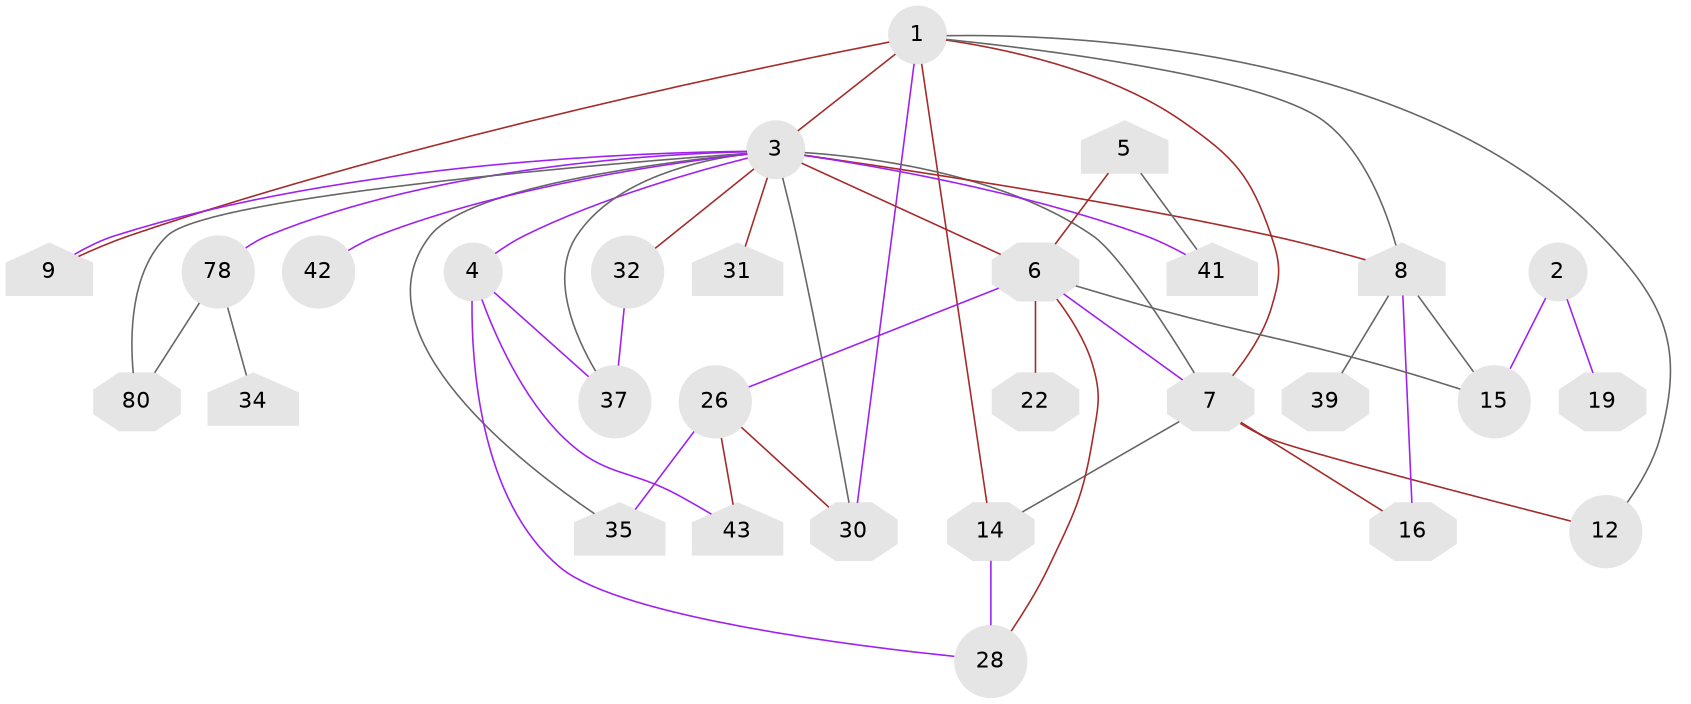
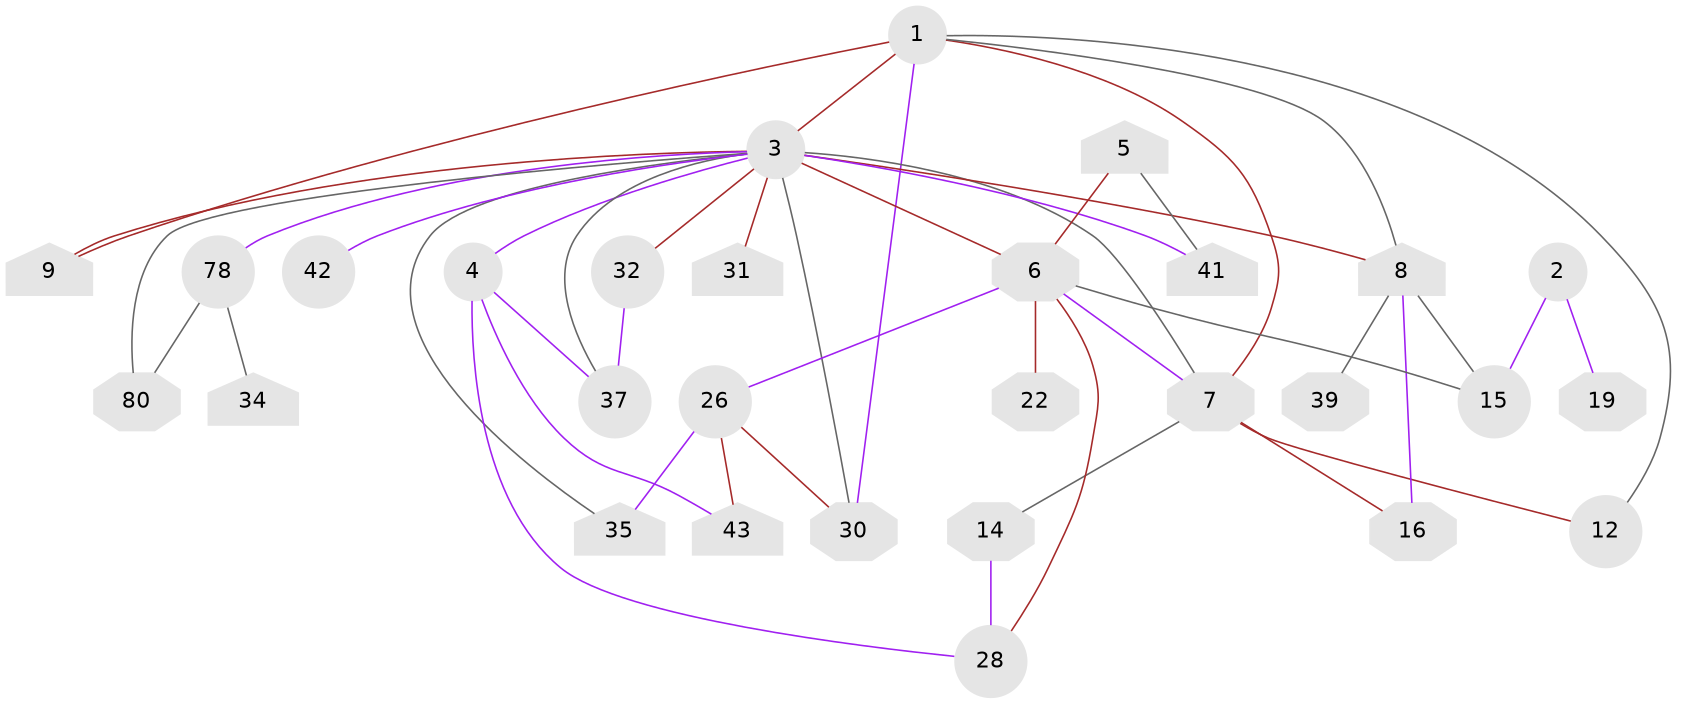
(406, 175) -> (406, 175)
(954, 283) -> none
